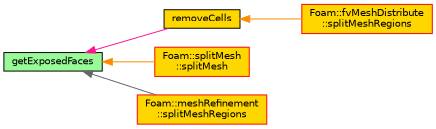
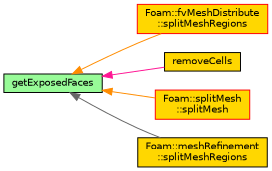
(276, 19) -> (121, 51)
(202, 110) -> (203, 152)
